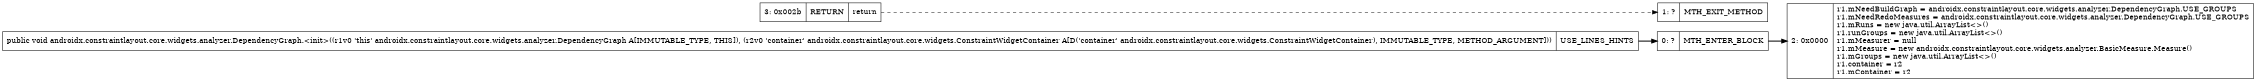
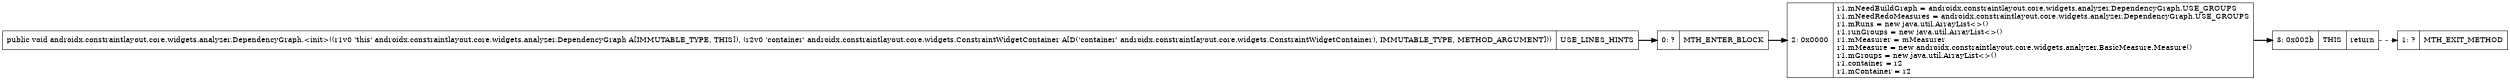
(827, 12) -> (2332, 40)
none -> (2260, 40)
(1877, 41) -> (1892, 40)
